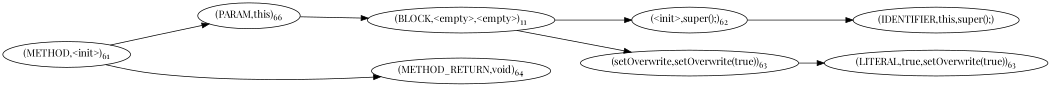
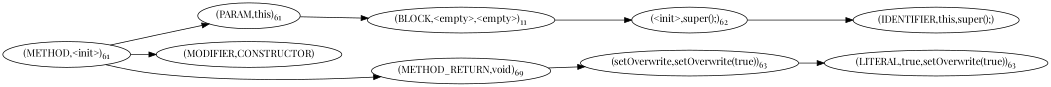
(278, 15) -> (278, 15)
(570, 41) -> (563, 67)
none -> (249, 54)
(520, 70) -> (520, 70)
